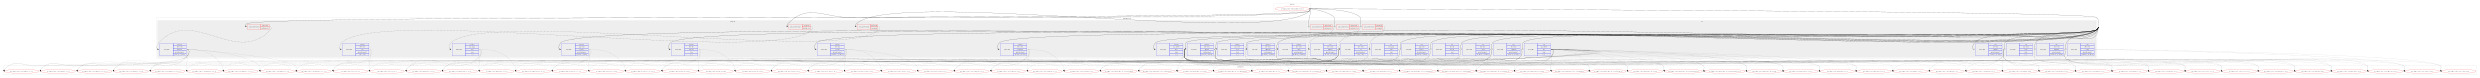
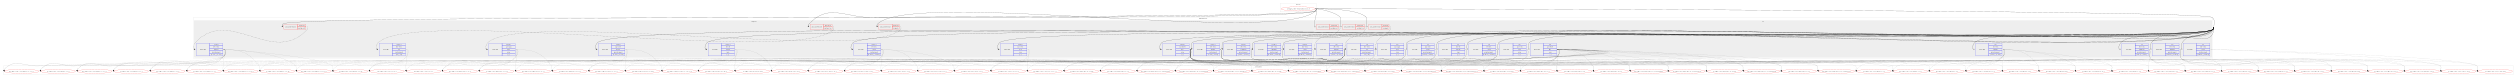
none -> (204, 71)
